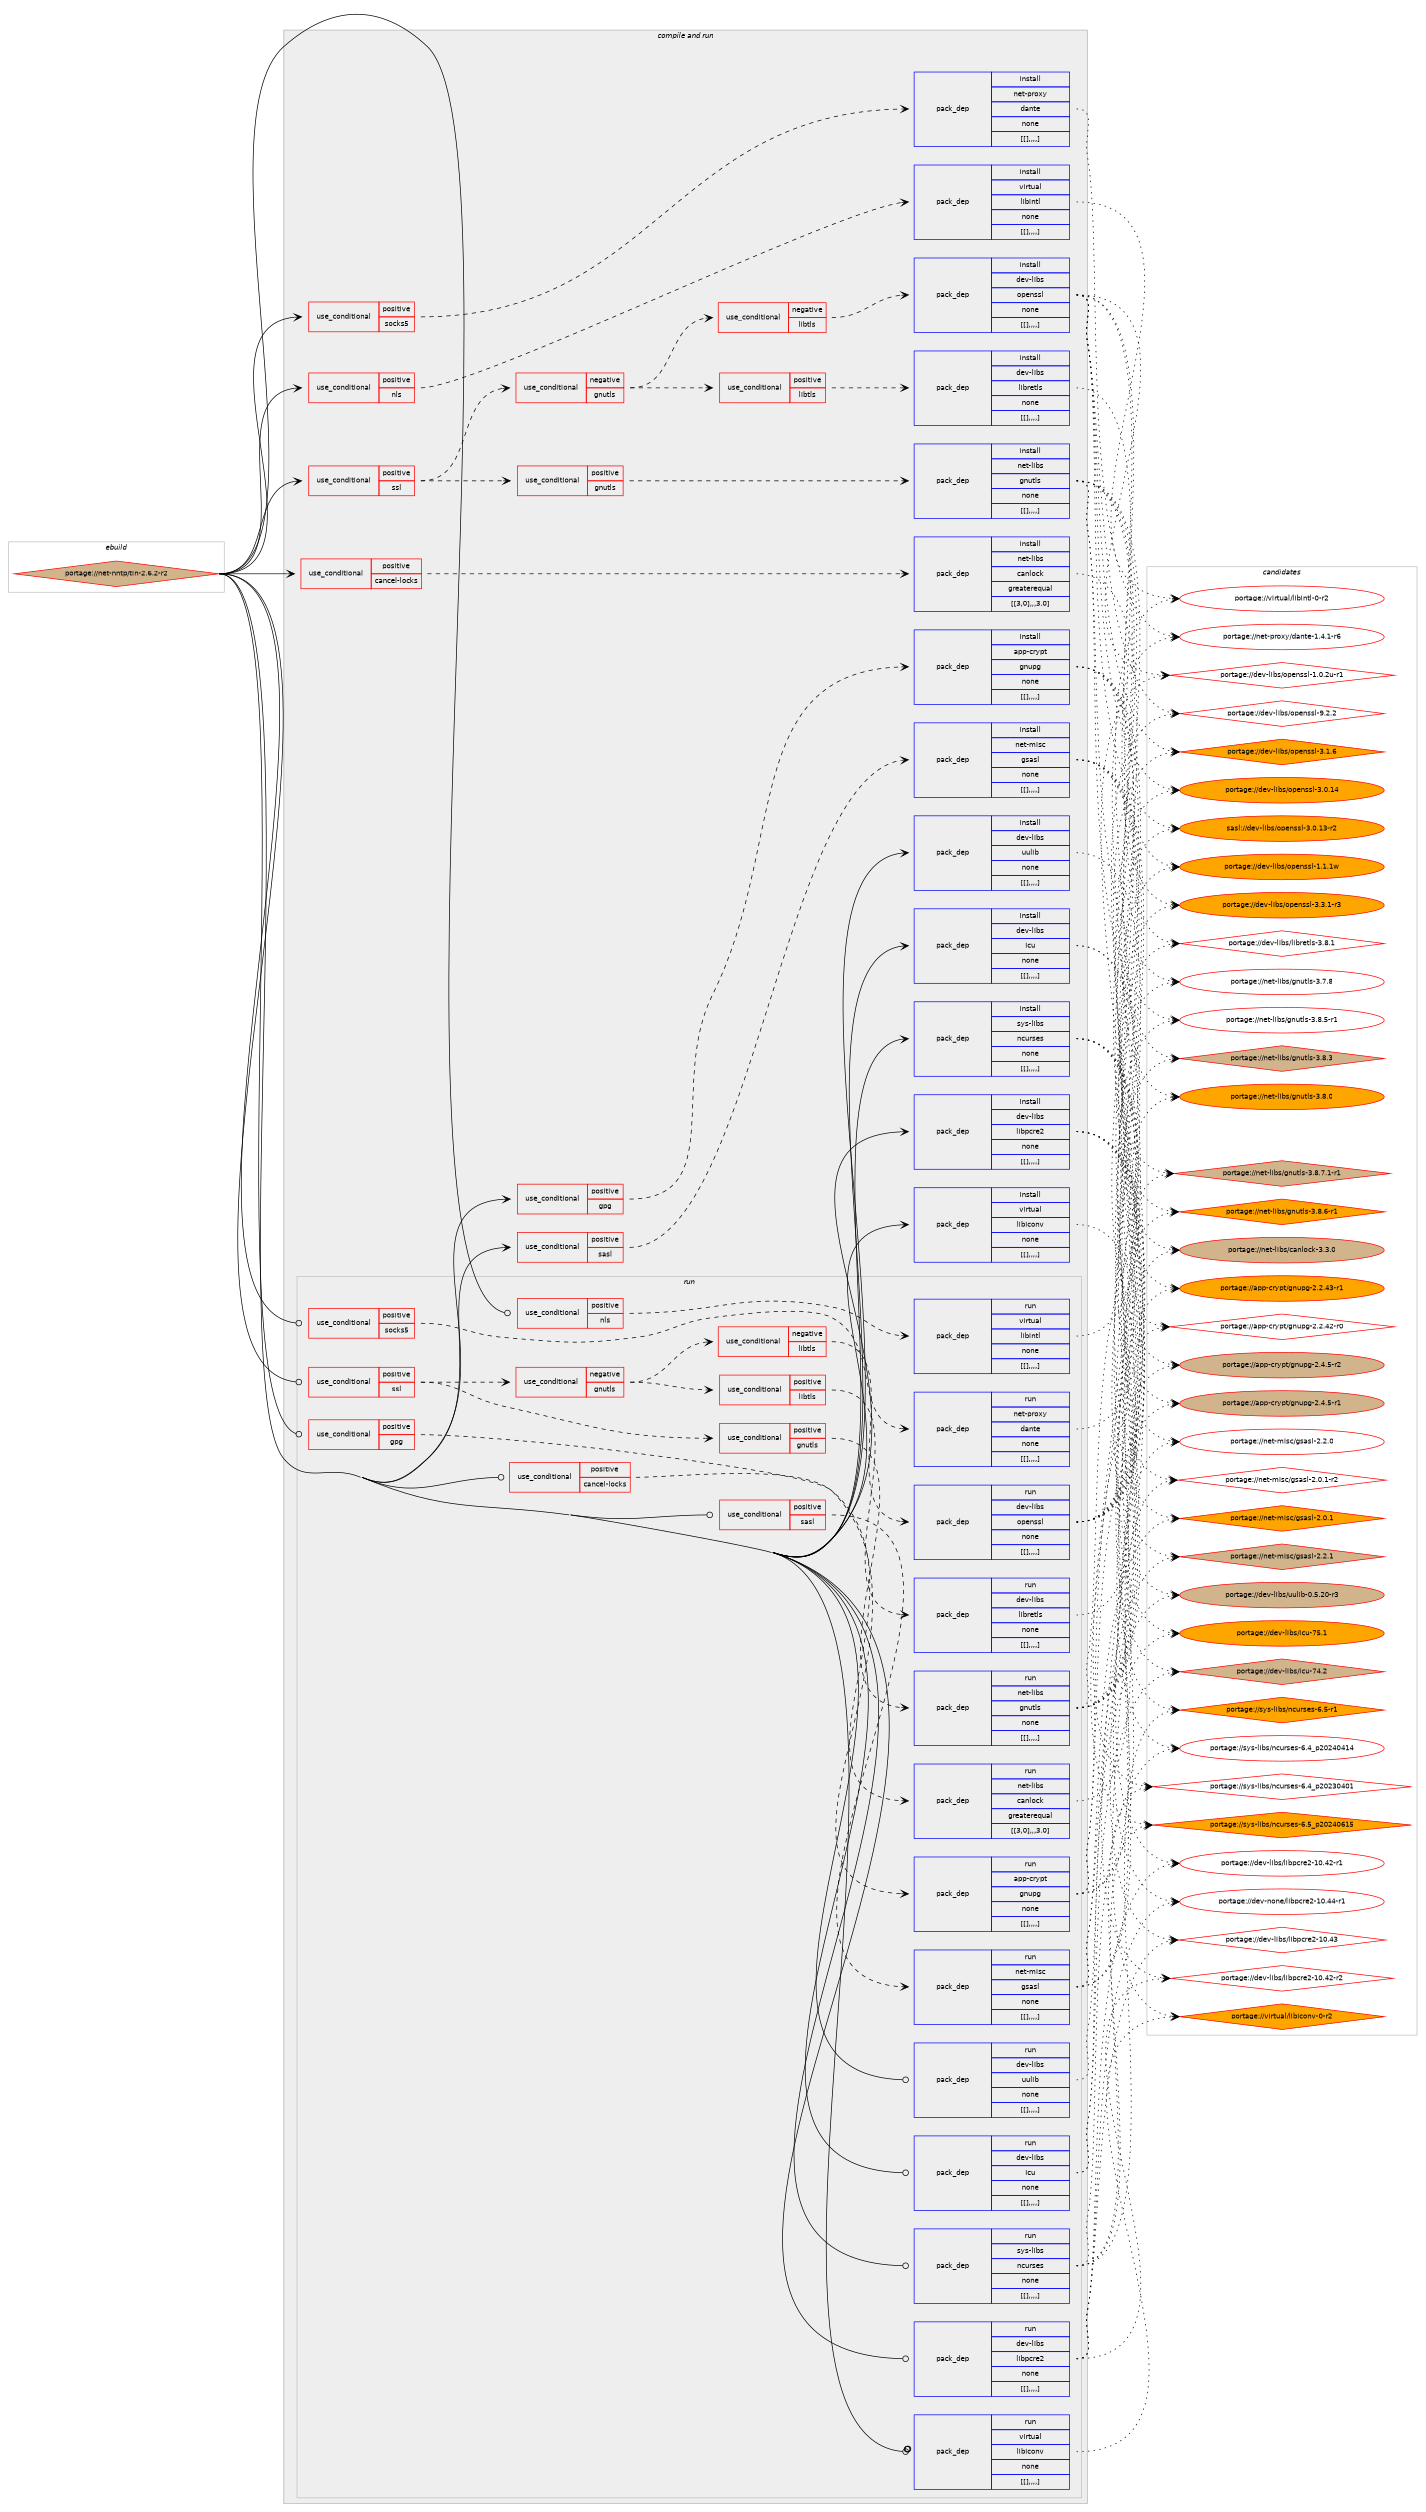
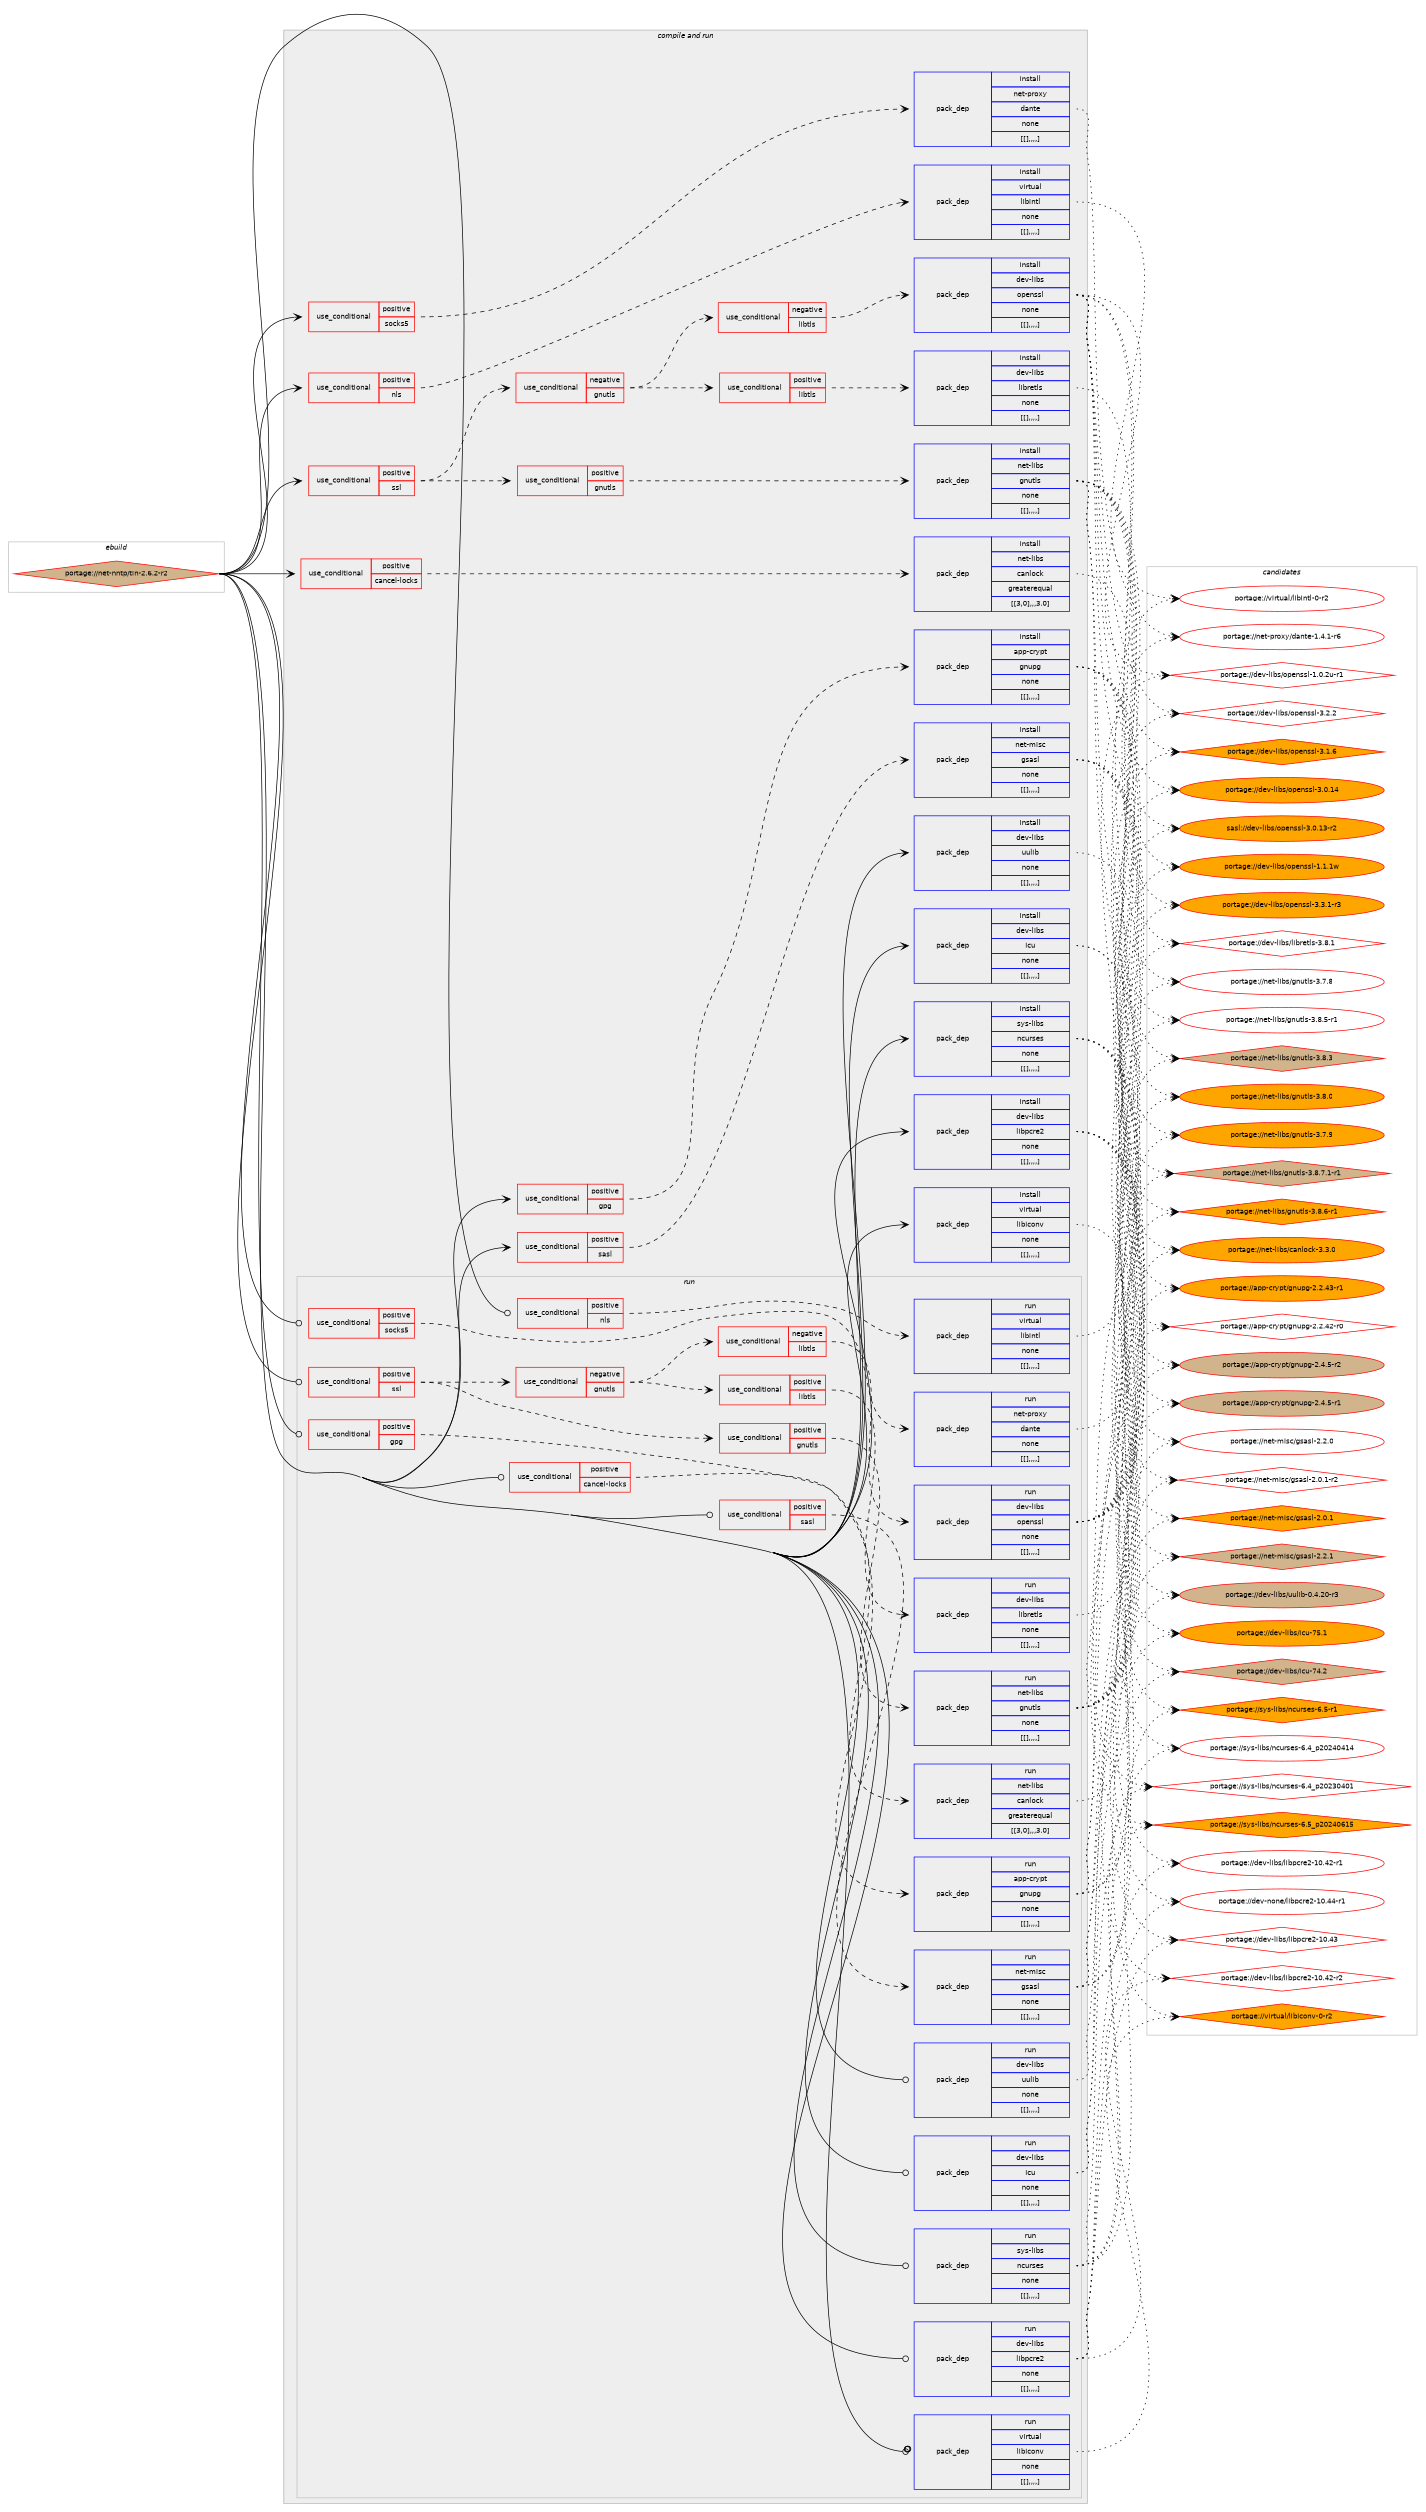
(1282, 714) -> (1282, 714)
none -> (1282, 1135)
(1282, 1250) -> (1282, 1250)
(1282, 1595) -> (1282, 1595)
